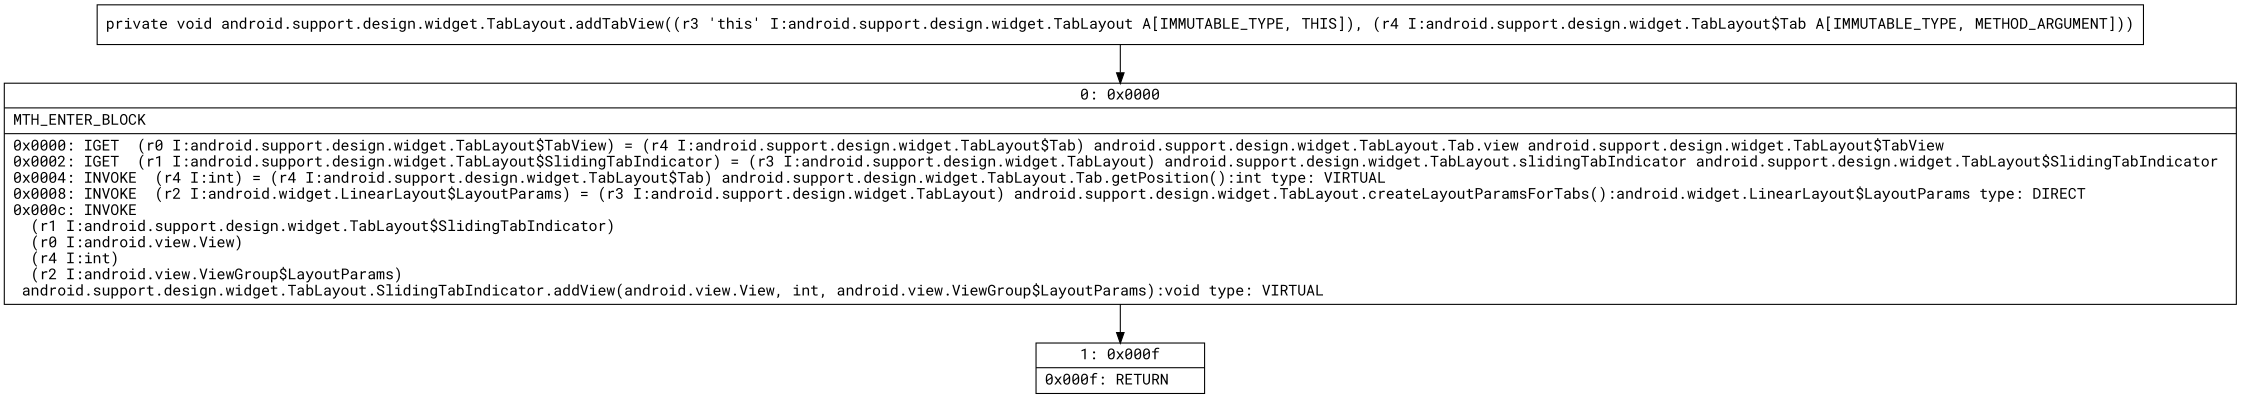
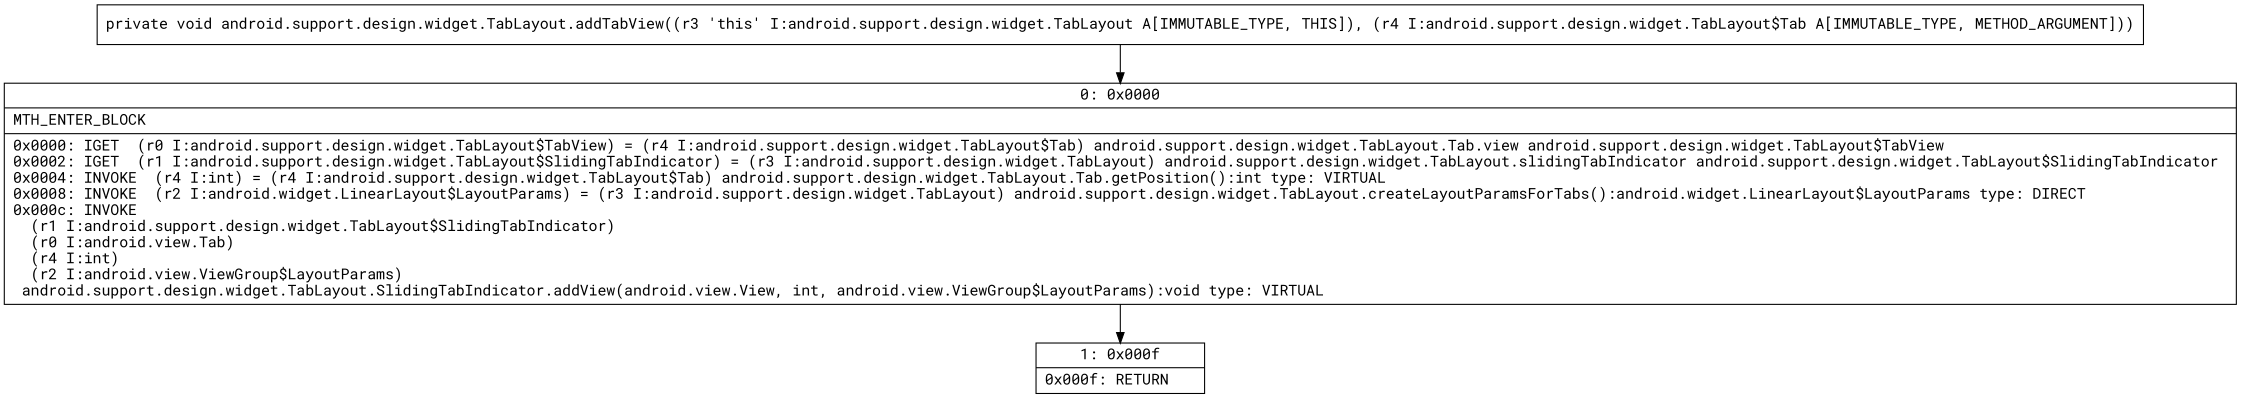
(128, 243) -> (124, 243)
